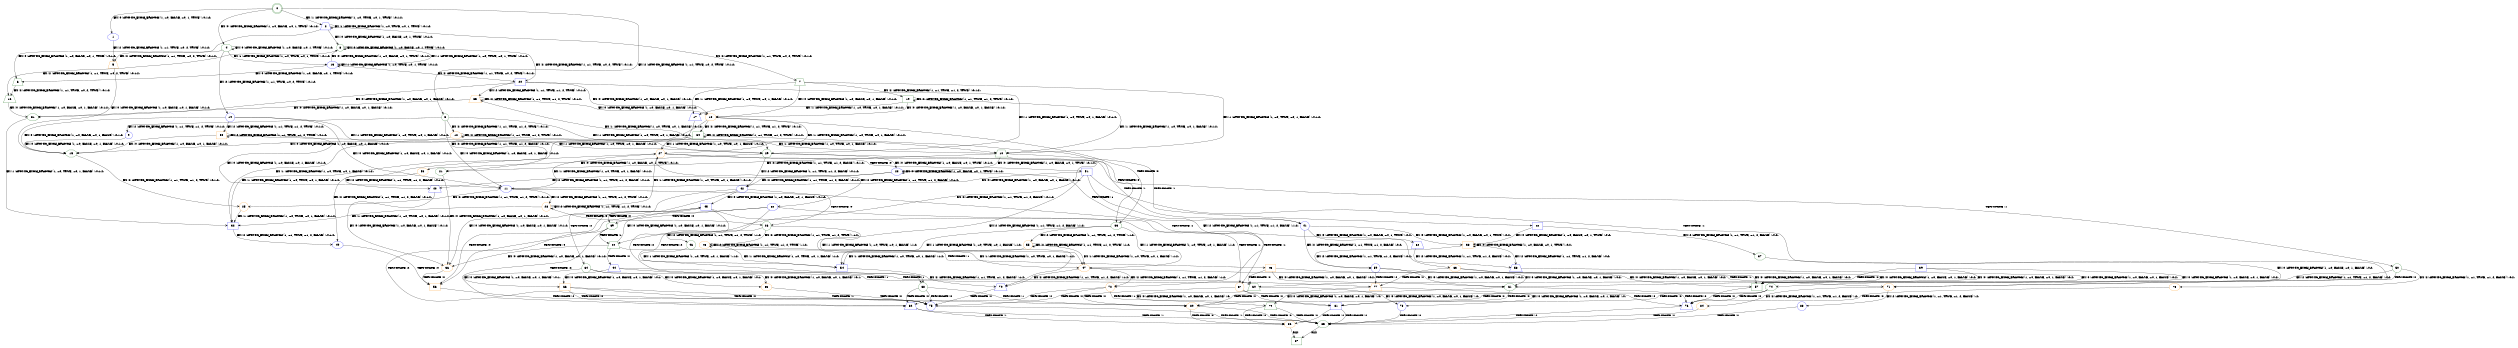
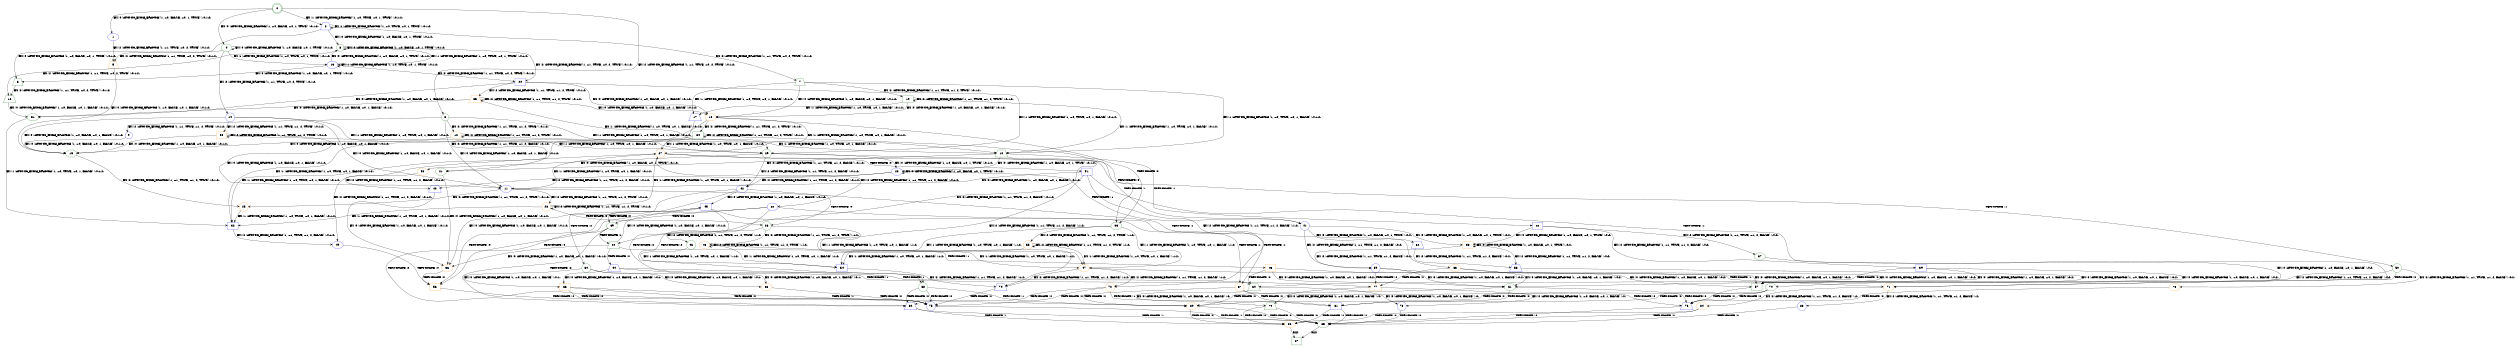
none -> (1720, 261)
none -> (1497, 313)
